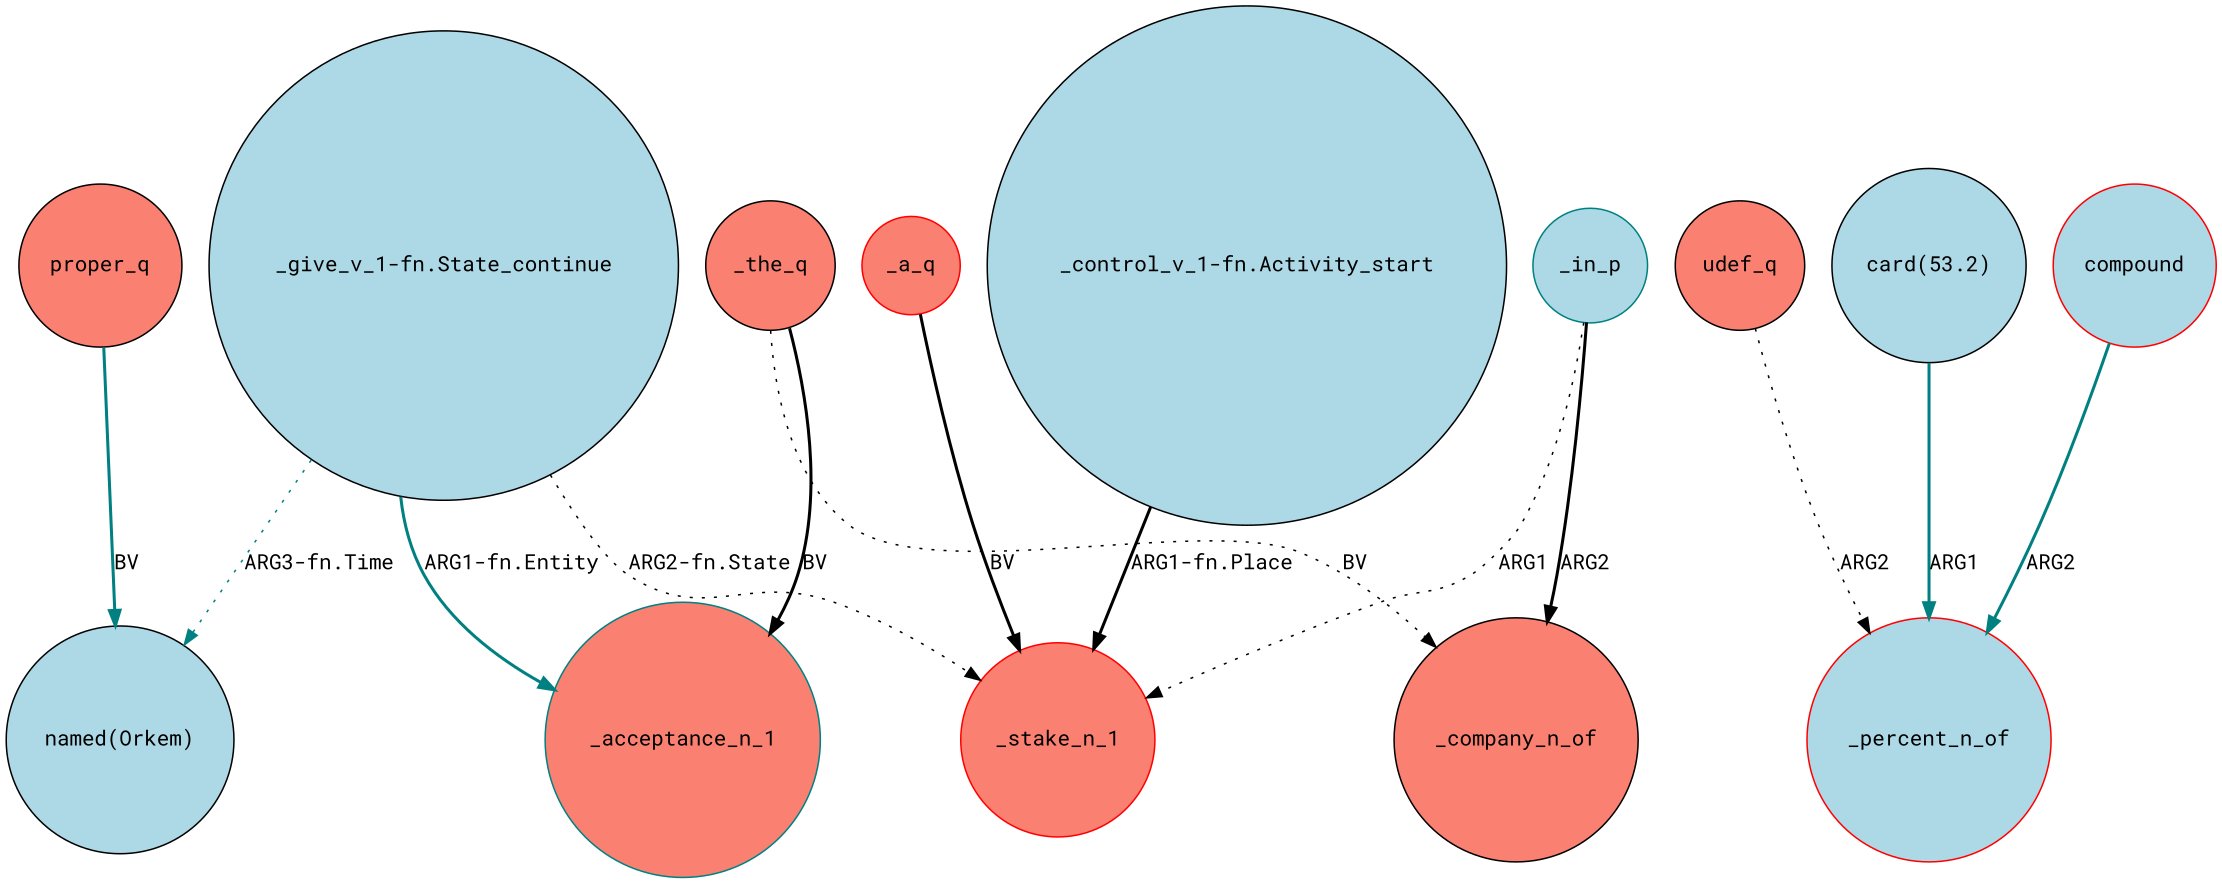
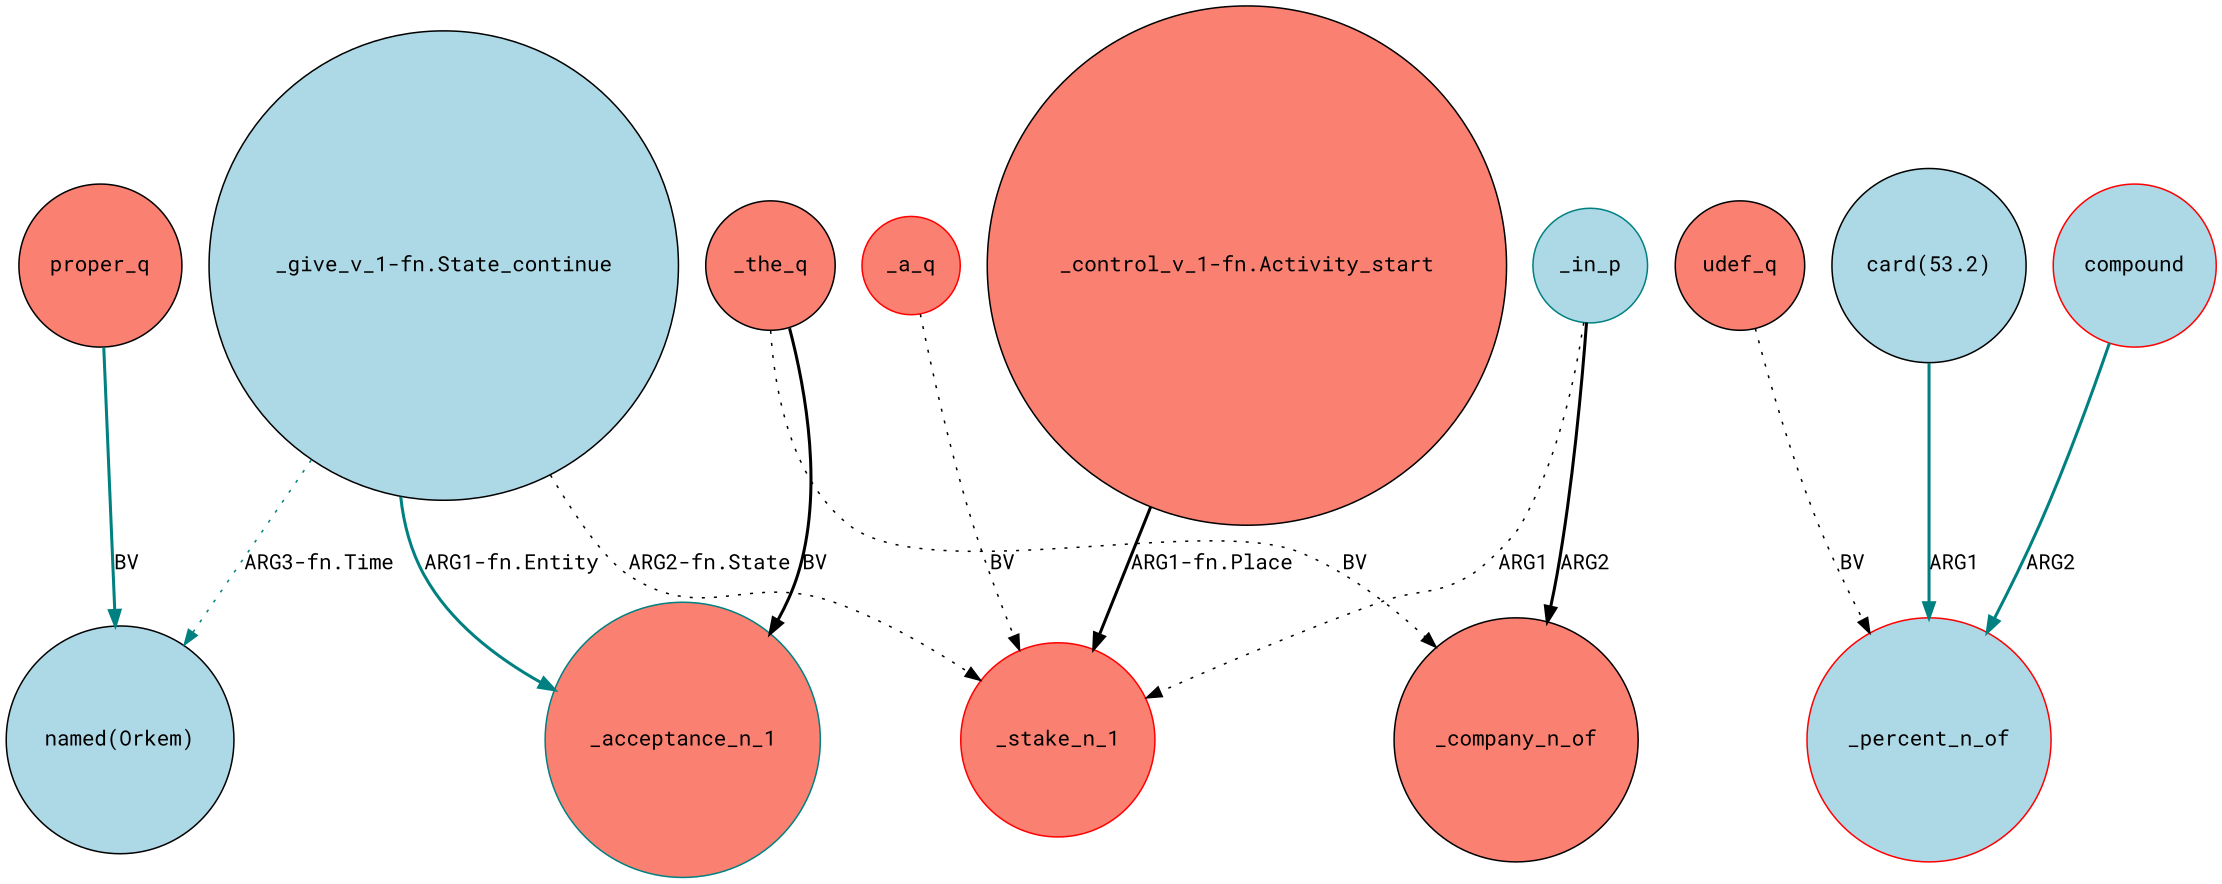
(1247, 266) -> (1247, 266)
(959, 477) -> (959, 477)
(1866, 564) -> (1853, 564)
